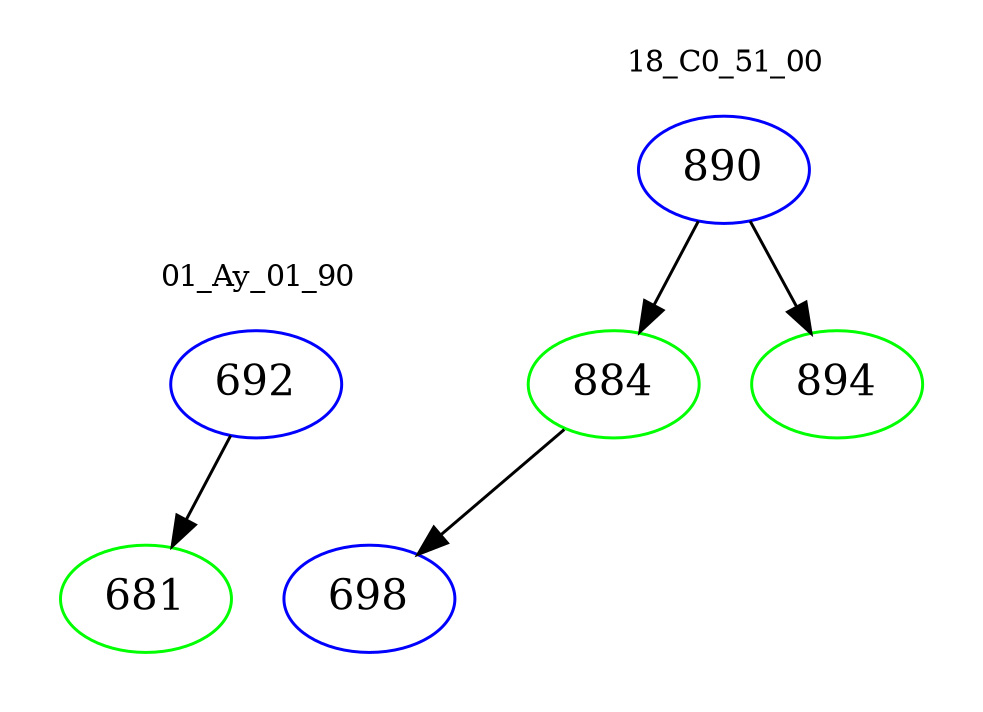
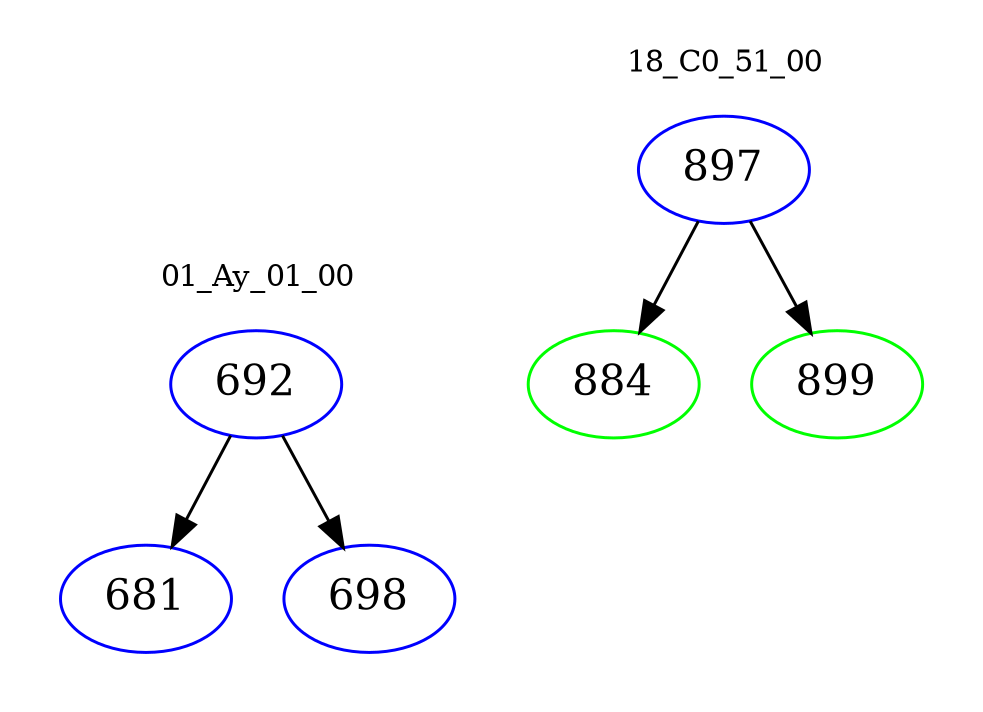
(724, 170) -> (724, 170)
(258, 279) -> (258, 279)
(837, 384) -> (837, 384)
(503, 482) -> (306, 478)
(146, 599) -> (146, 599)
